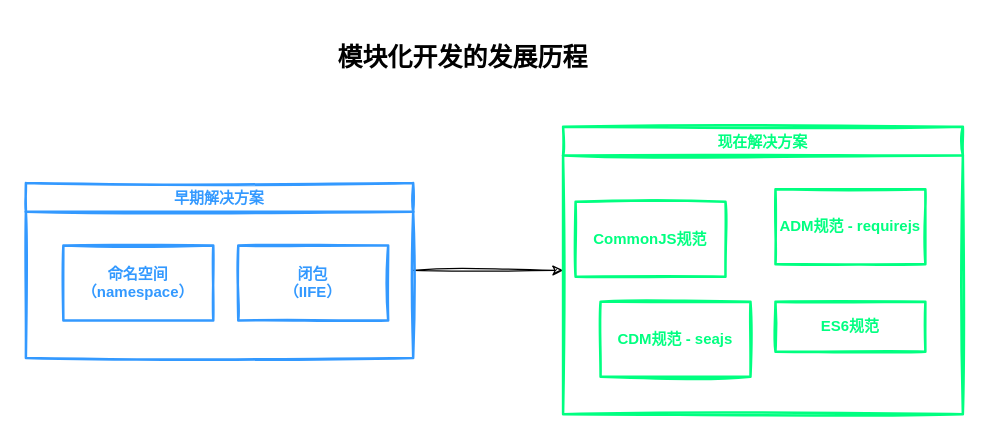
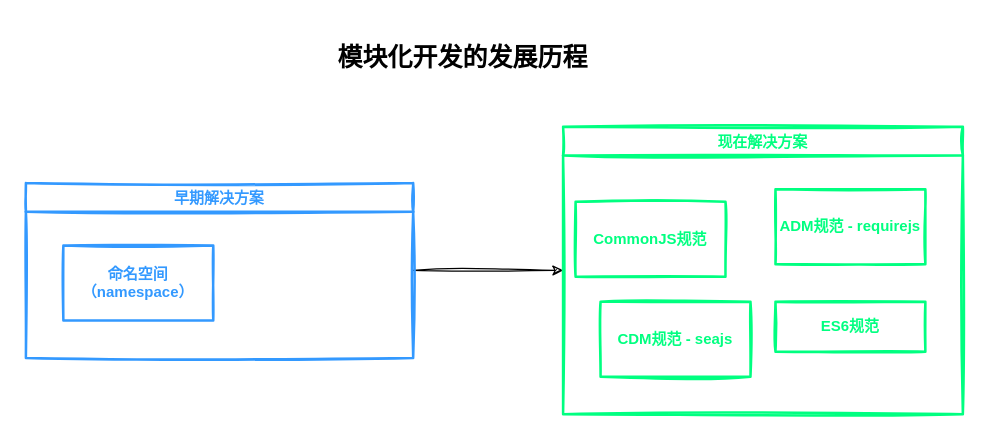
(313, 283) -> none
